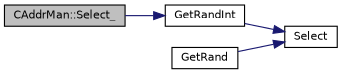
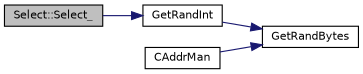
(65, 16) -> (54, 16)
(311, 37) -> (310, 37)
(205, 58) -> (183, 58)
